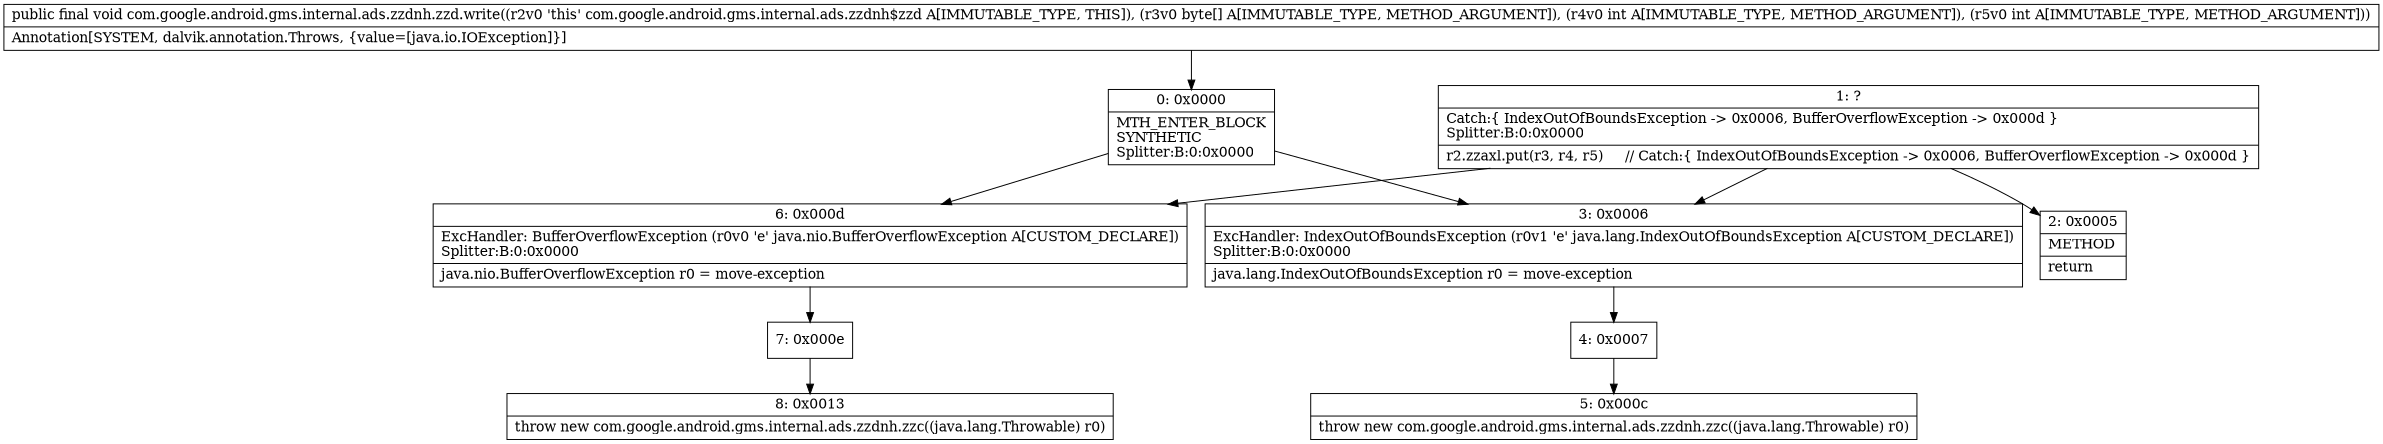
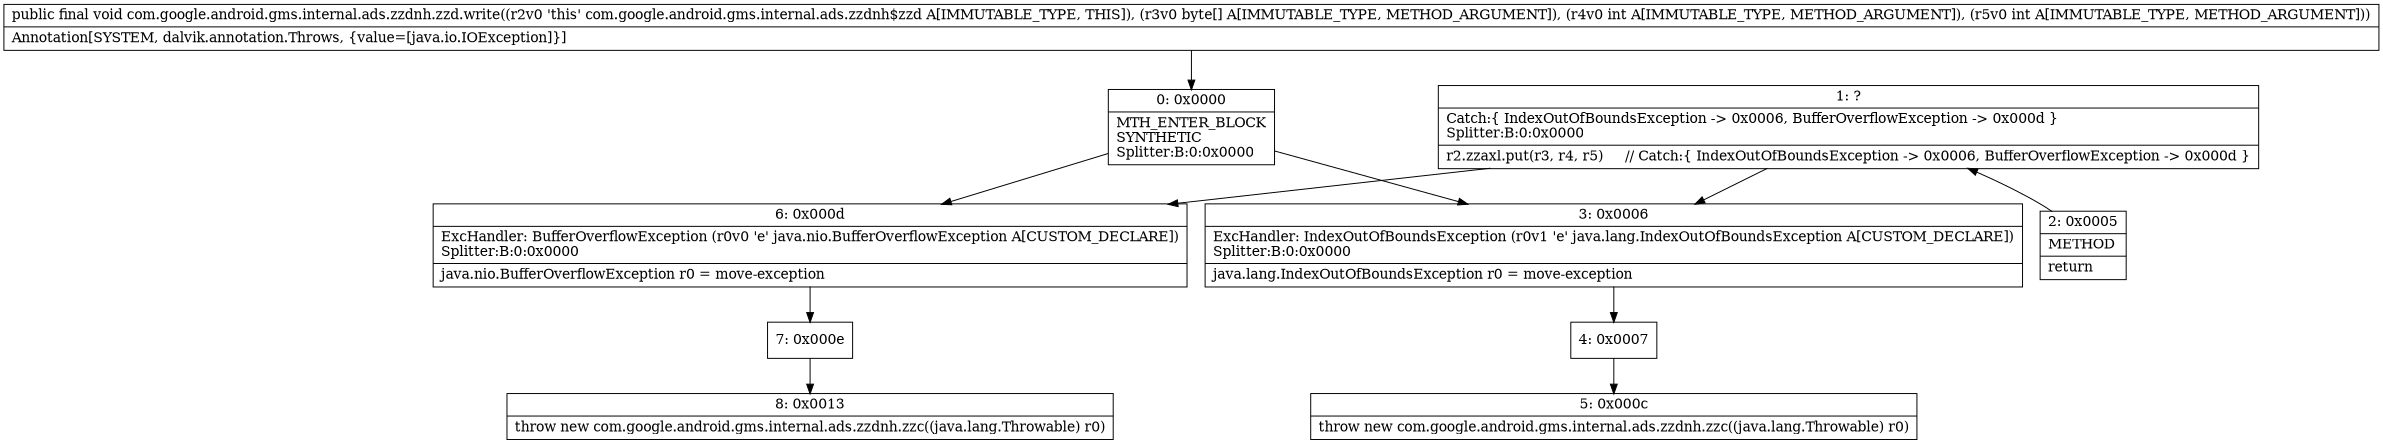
(1992, 187) -> (2015, 190)
